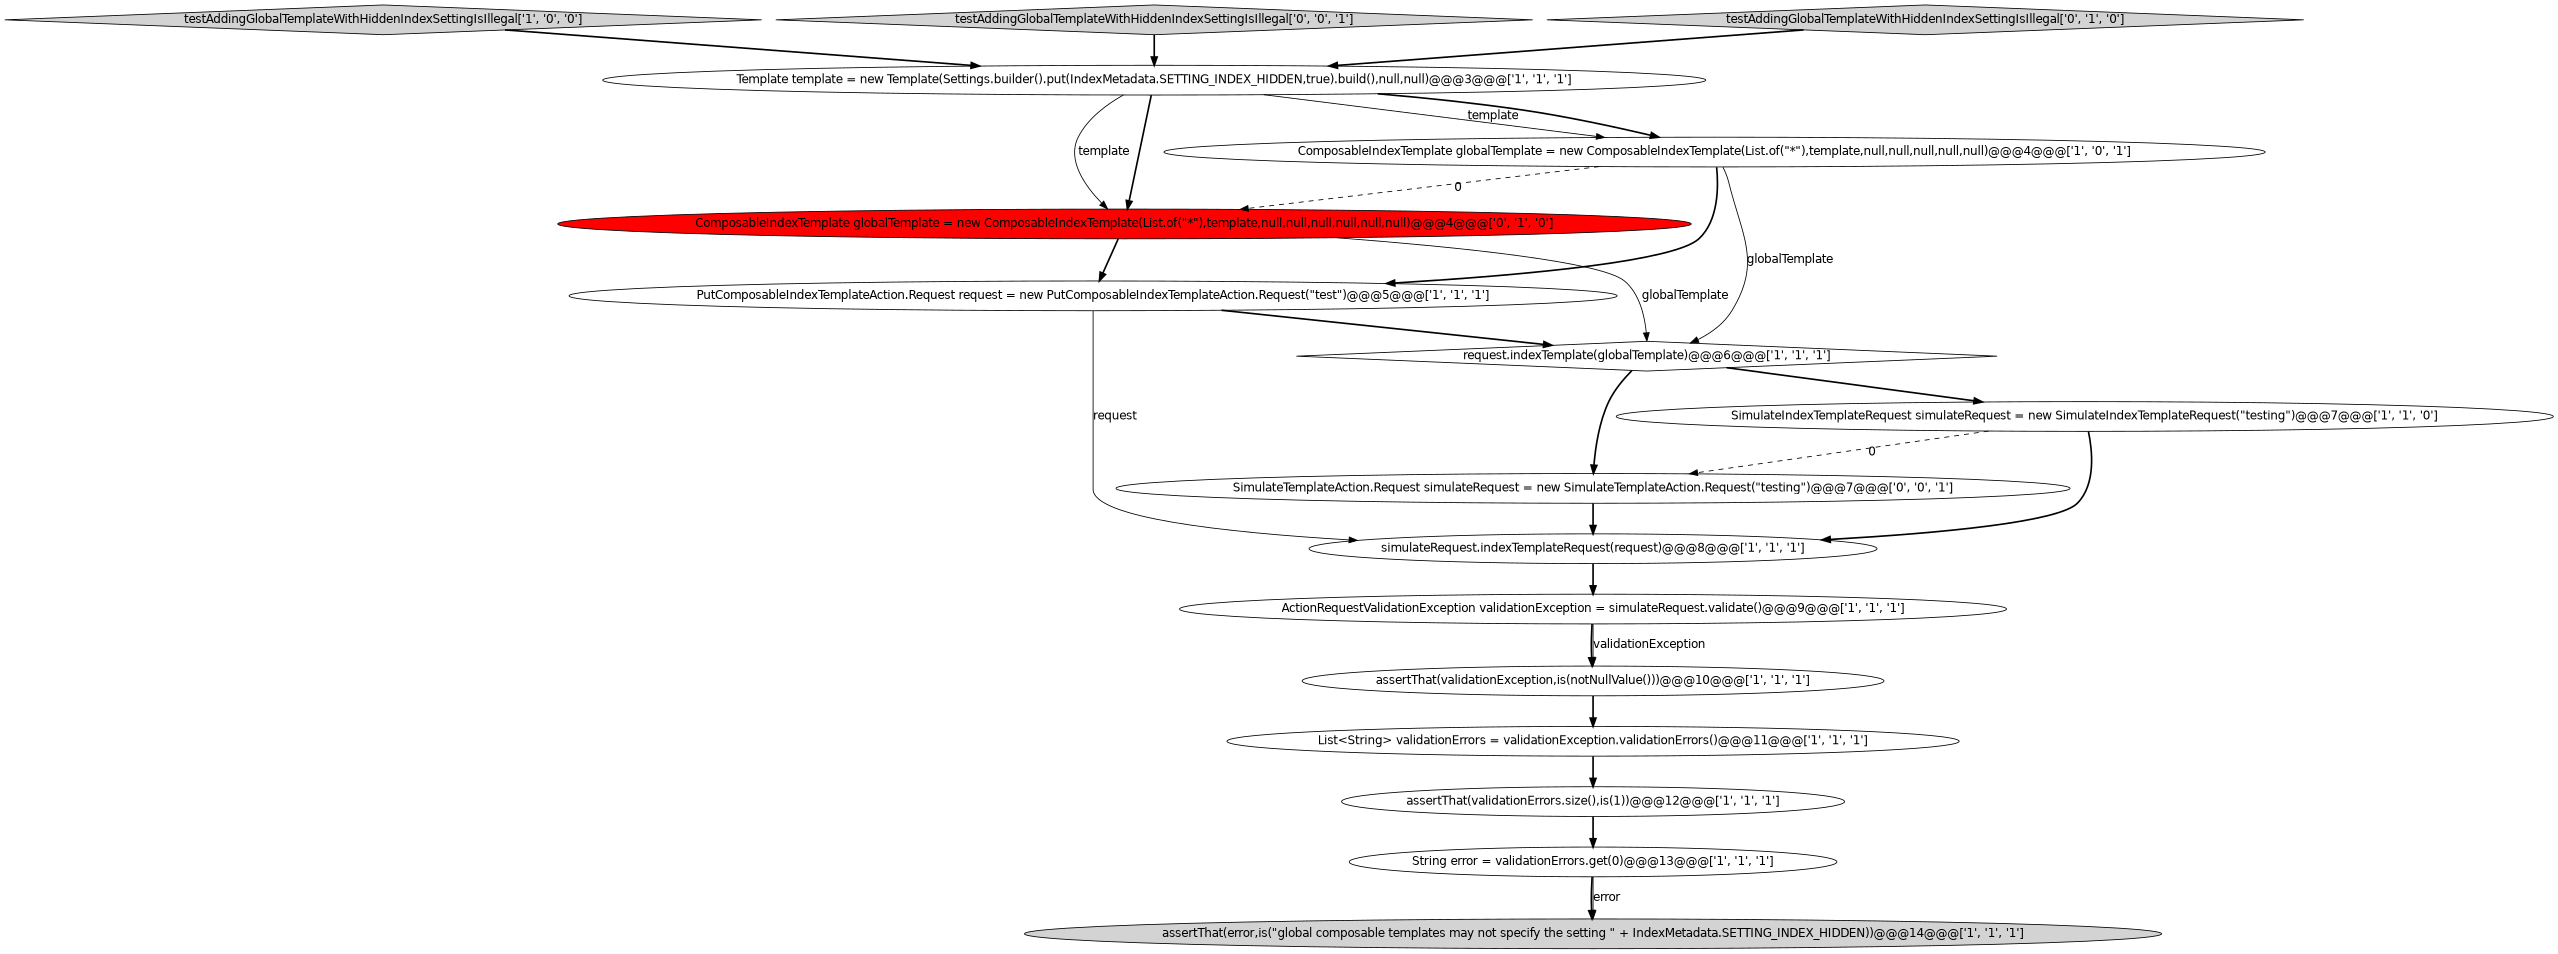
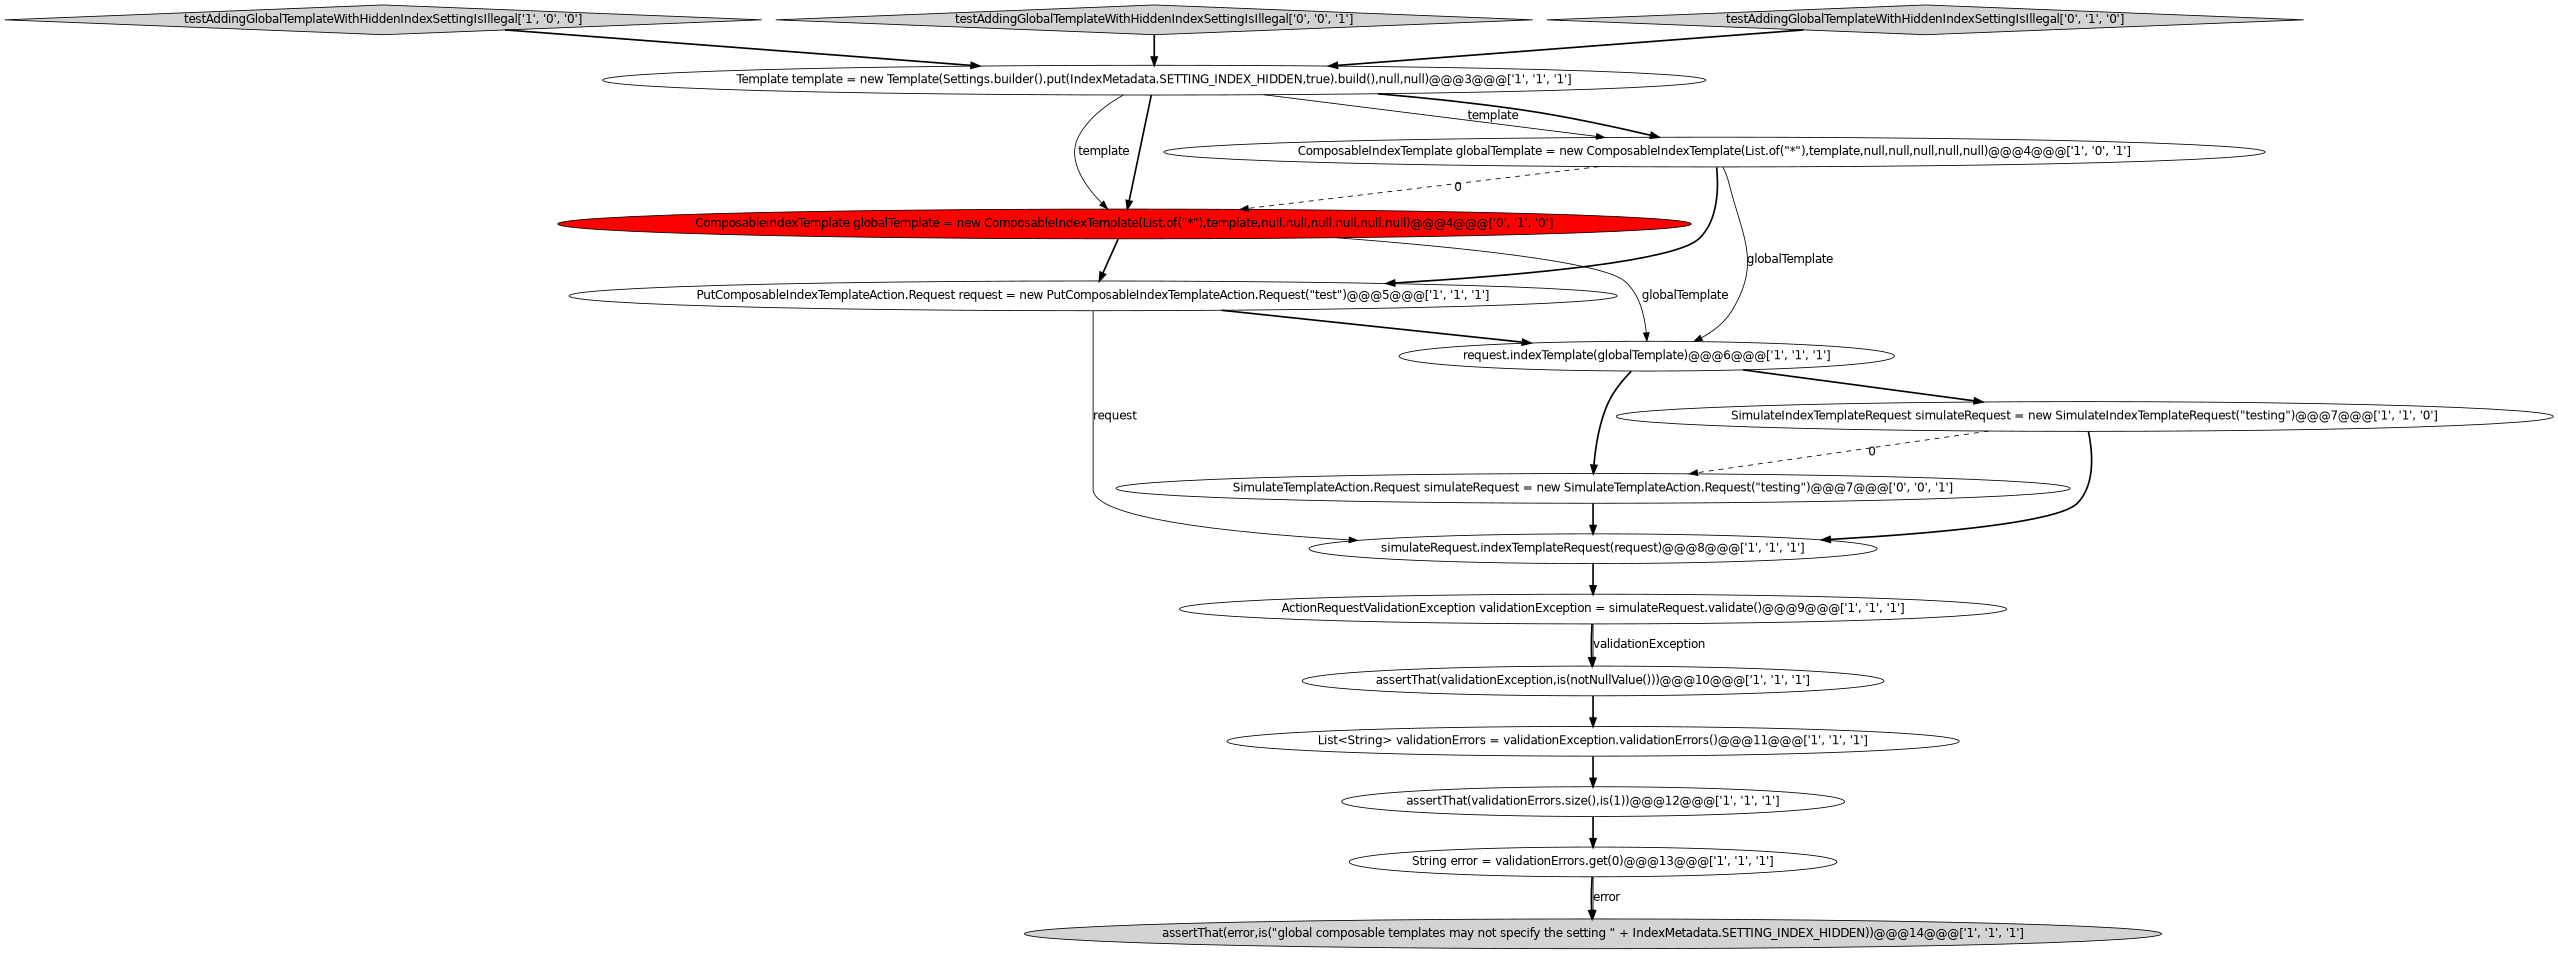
(1647, 356) -> (1647, 356)
